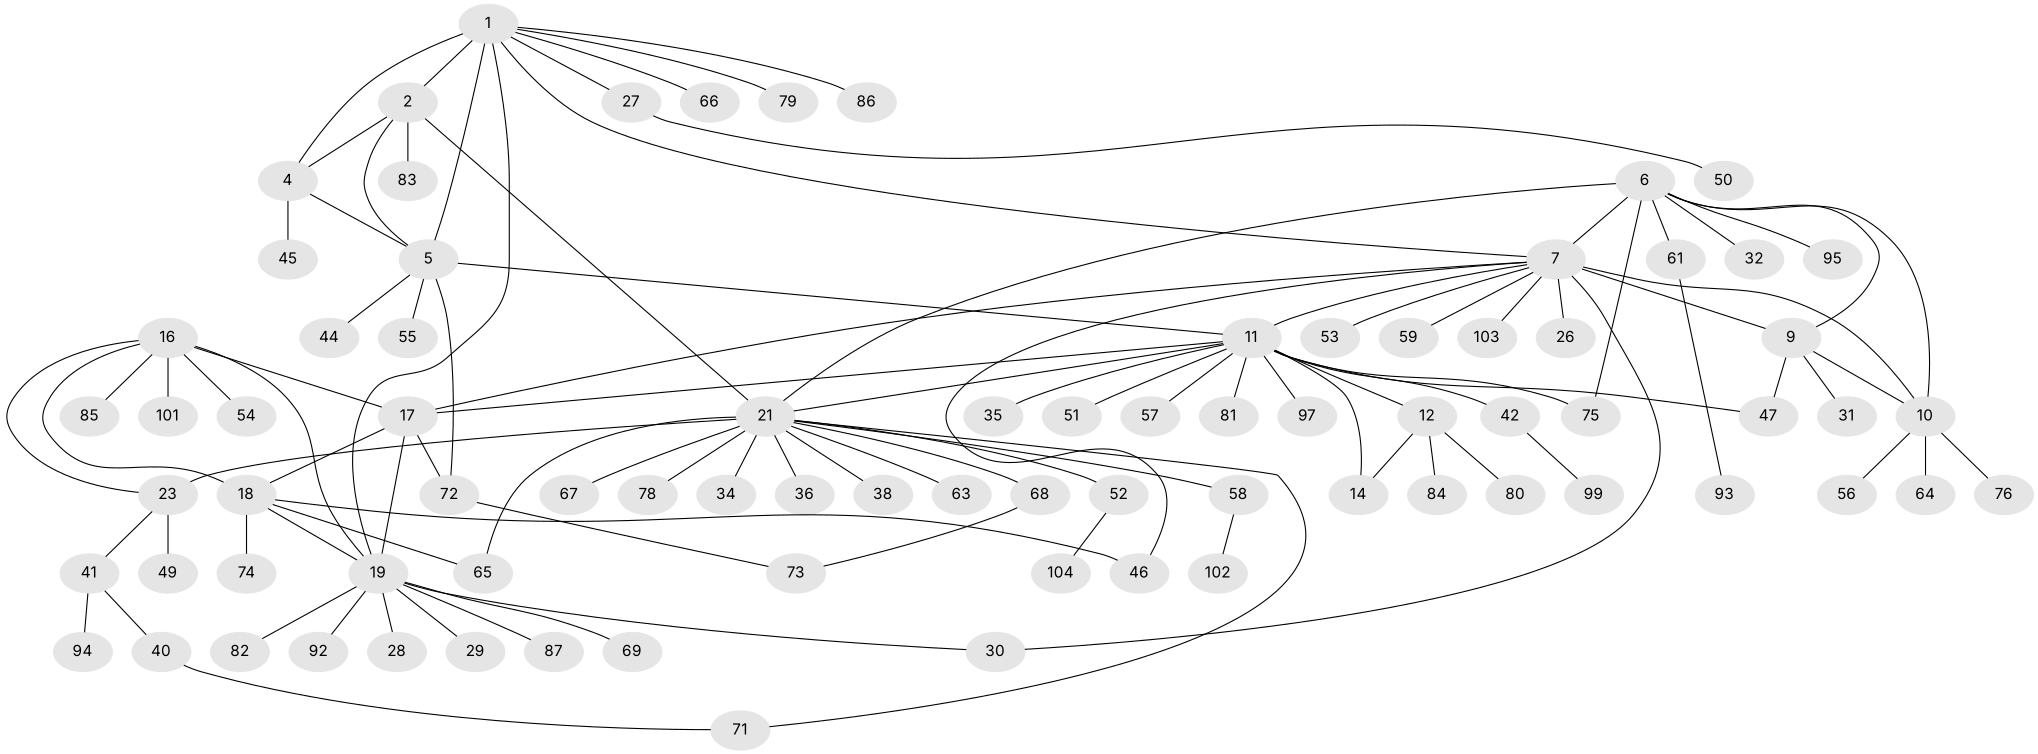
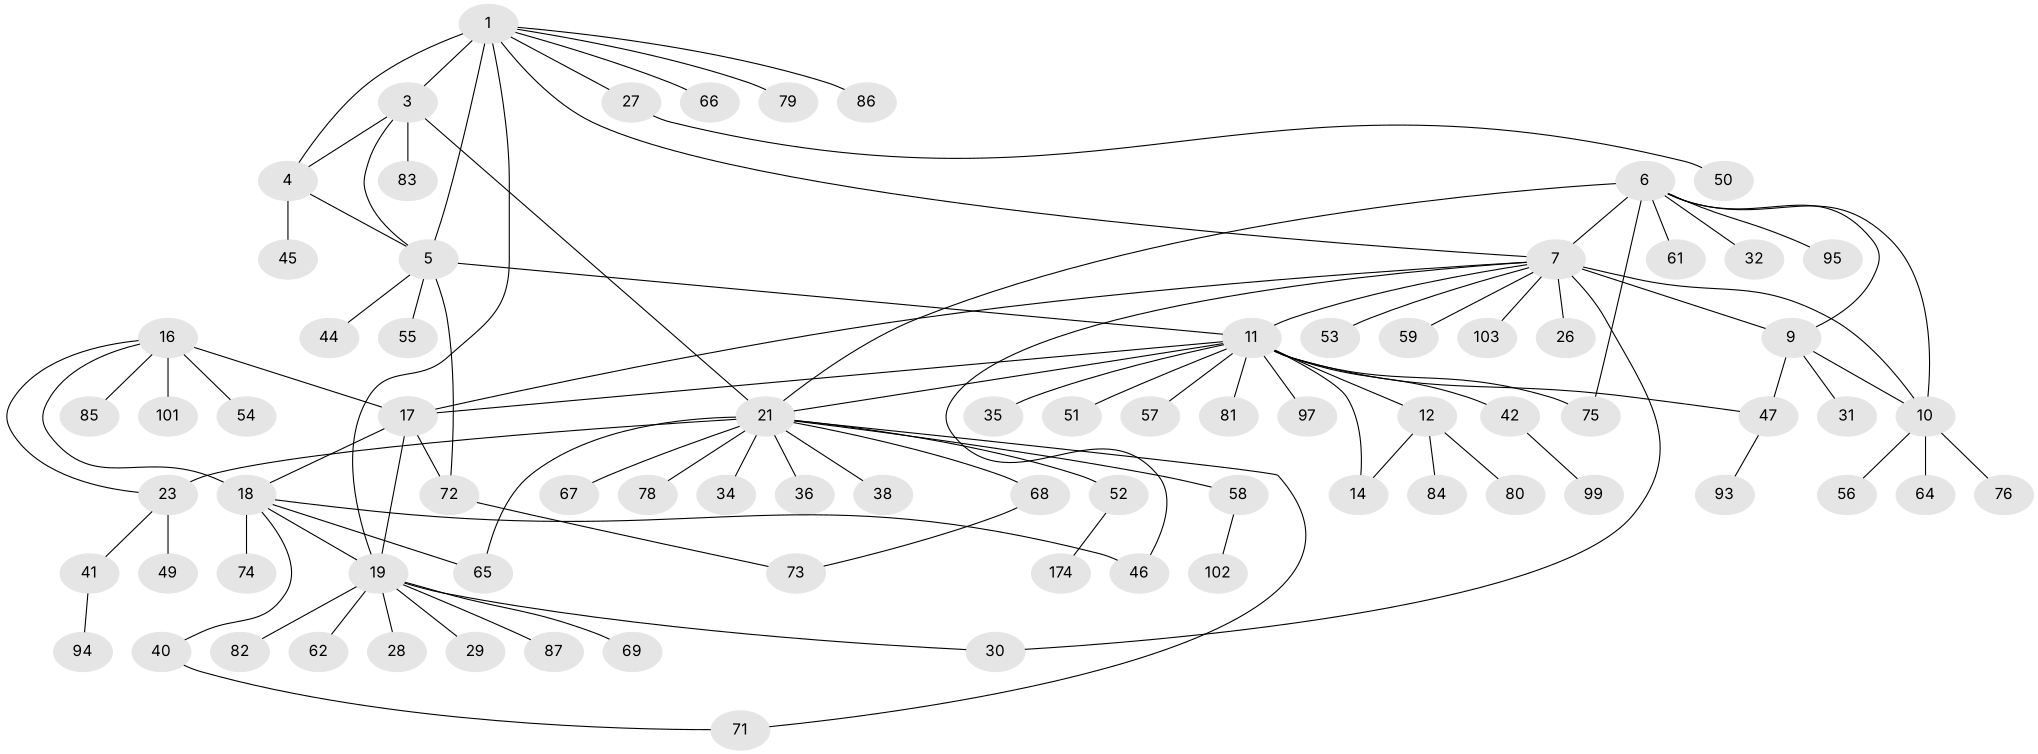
(408, 102) -> (408, 102)
(1700, 377) -> (1747, 456)
(306, 428) -> none
(962, 495) -> none
(1061, 573) -> (1061, 573)
(126, 613) -> (278, 603)
(318, 652) -> (318, 652)
